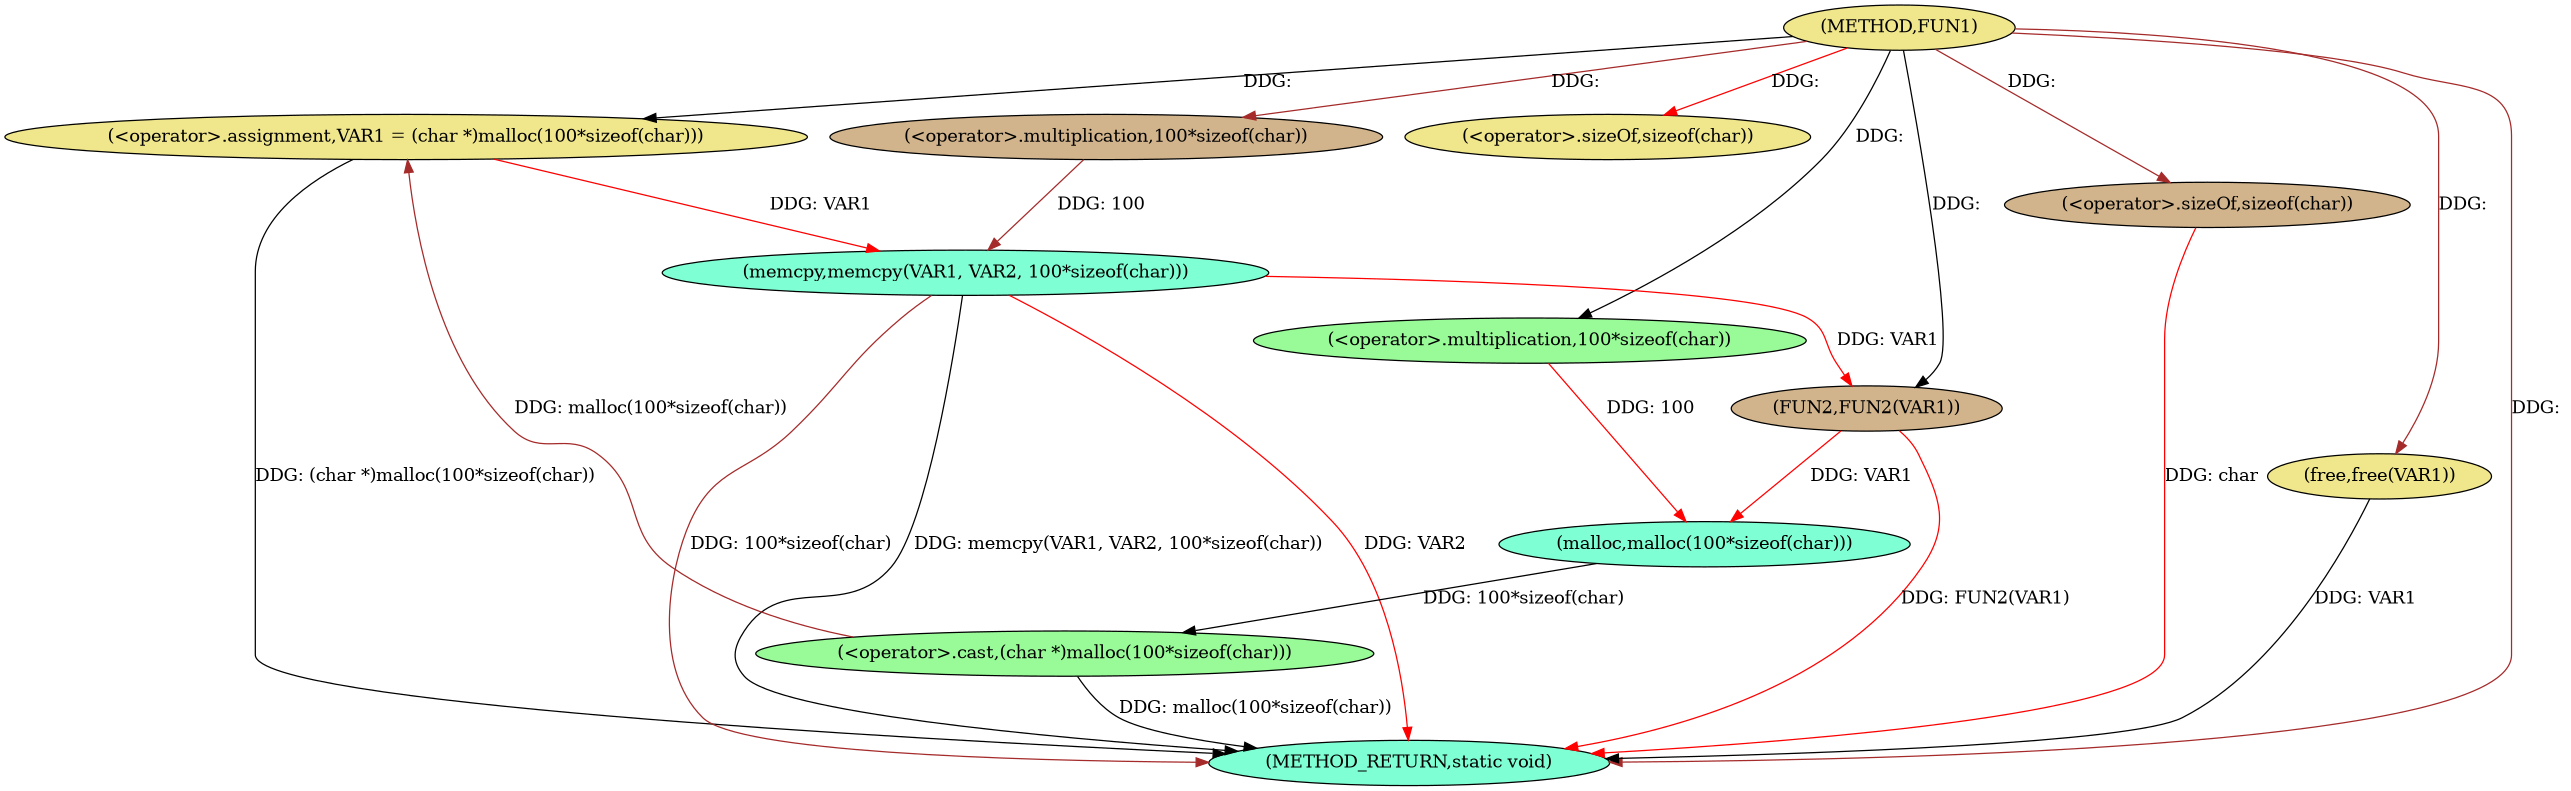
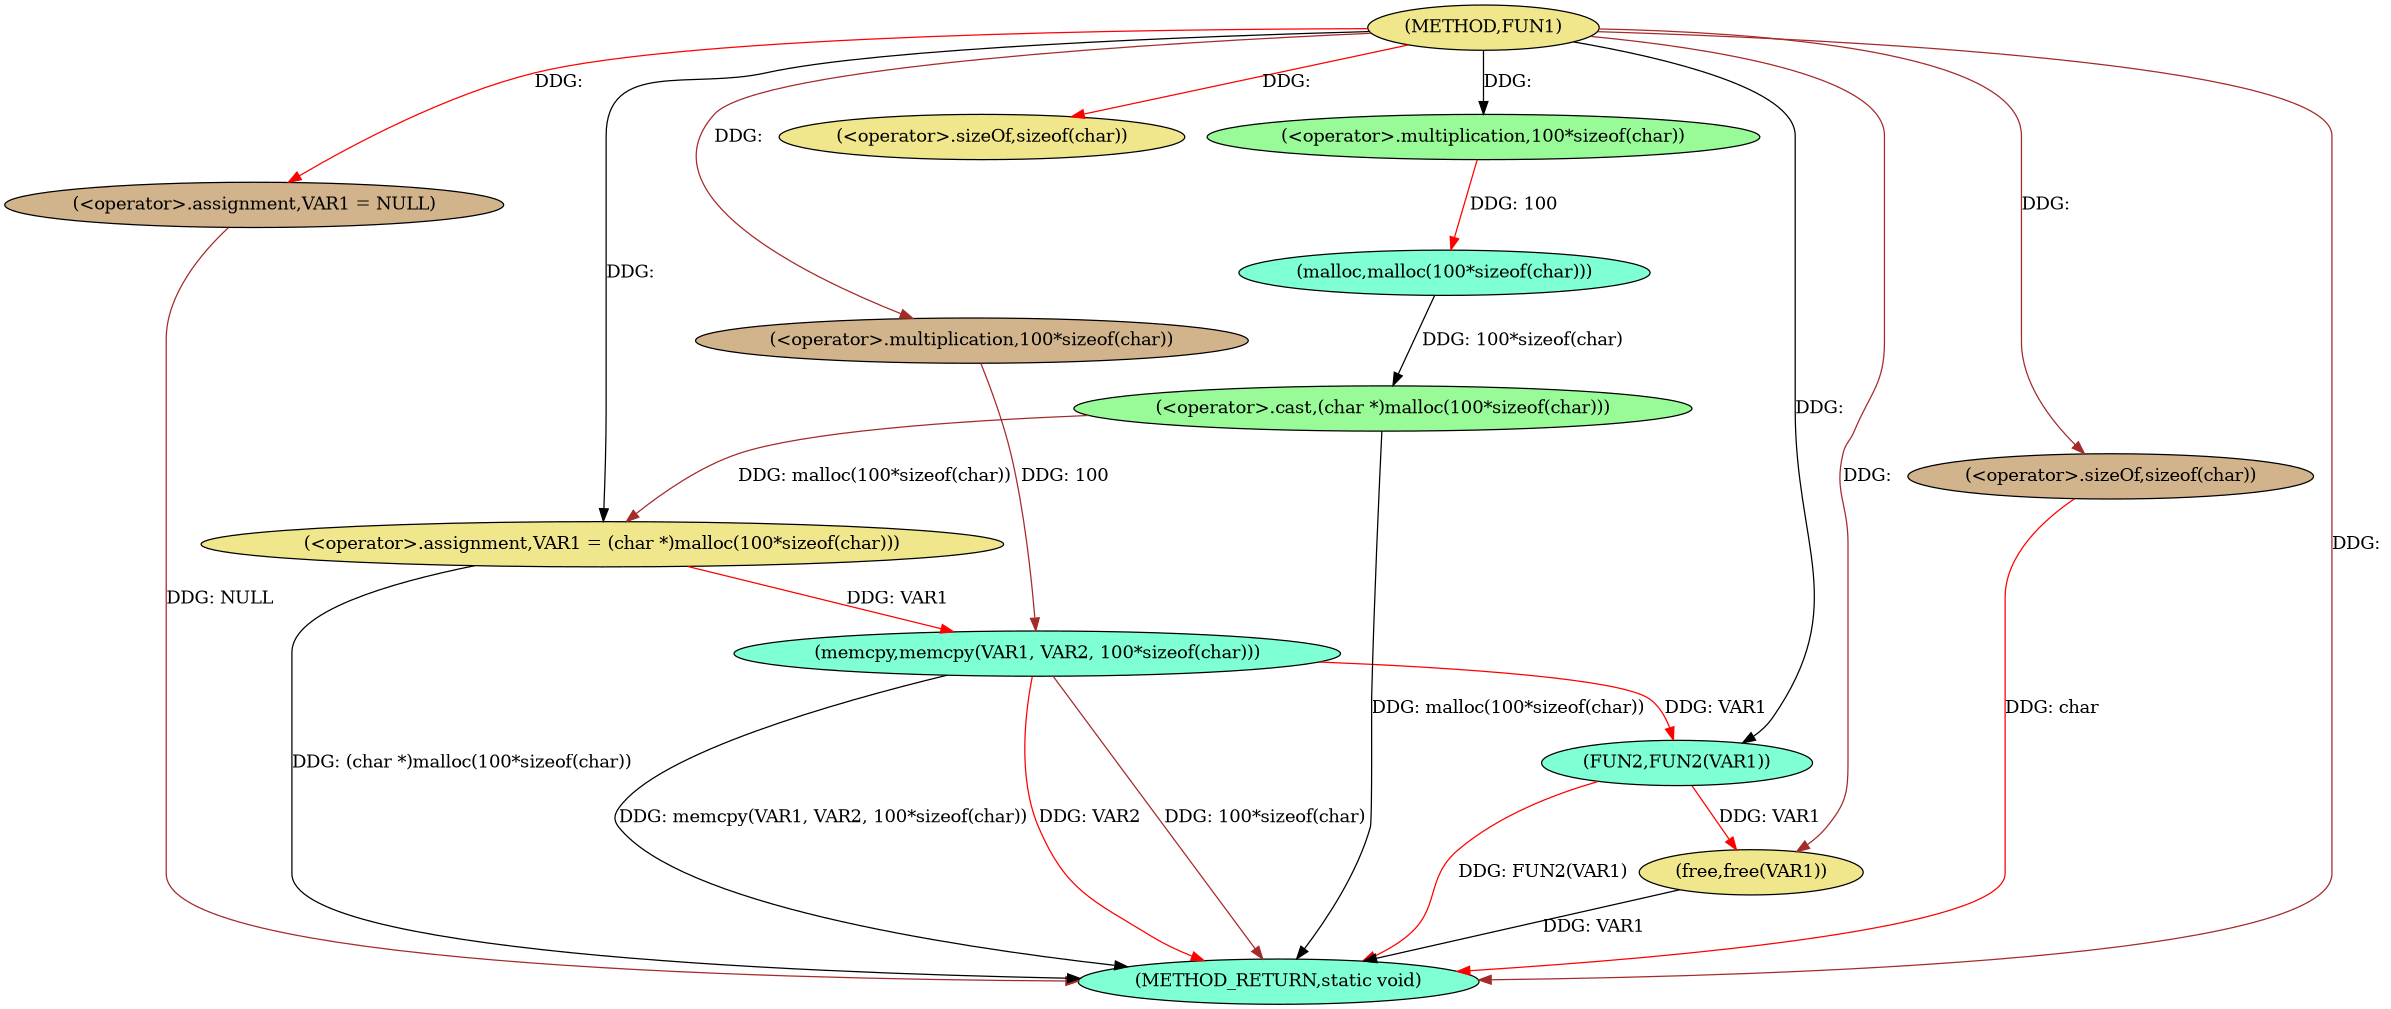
none -> (254, 205)
(1867, 409) -> (1677, 763)
(1791, 472) -> (1711, 813)
